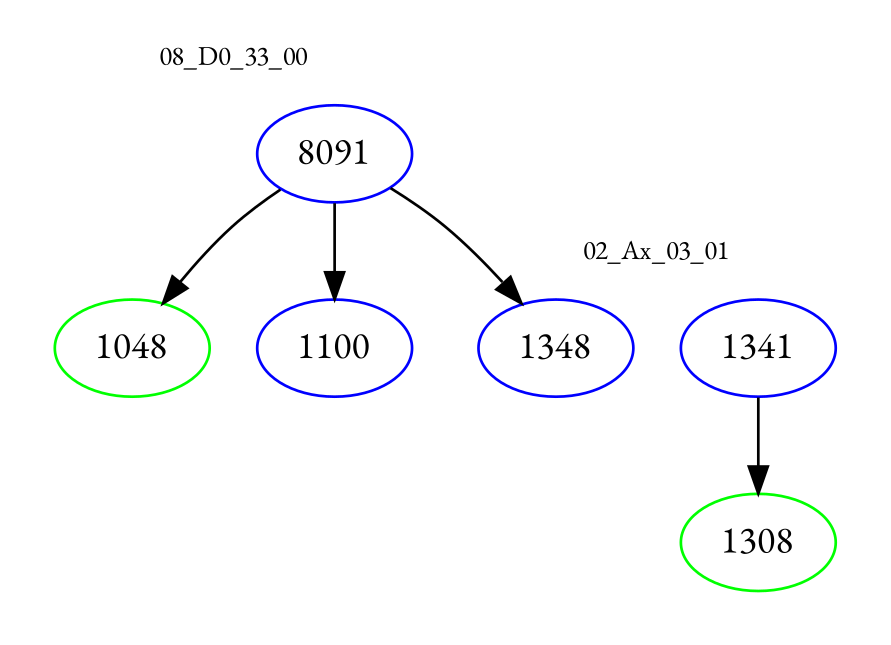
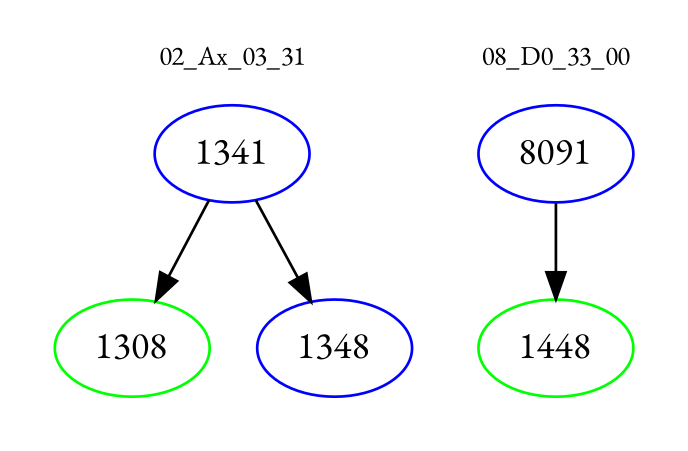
(657, 252) -> (233, 58)
(474, 253) -> (277, 239)
(132, 348) -> (556, 348)
(335, 348) -> none
